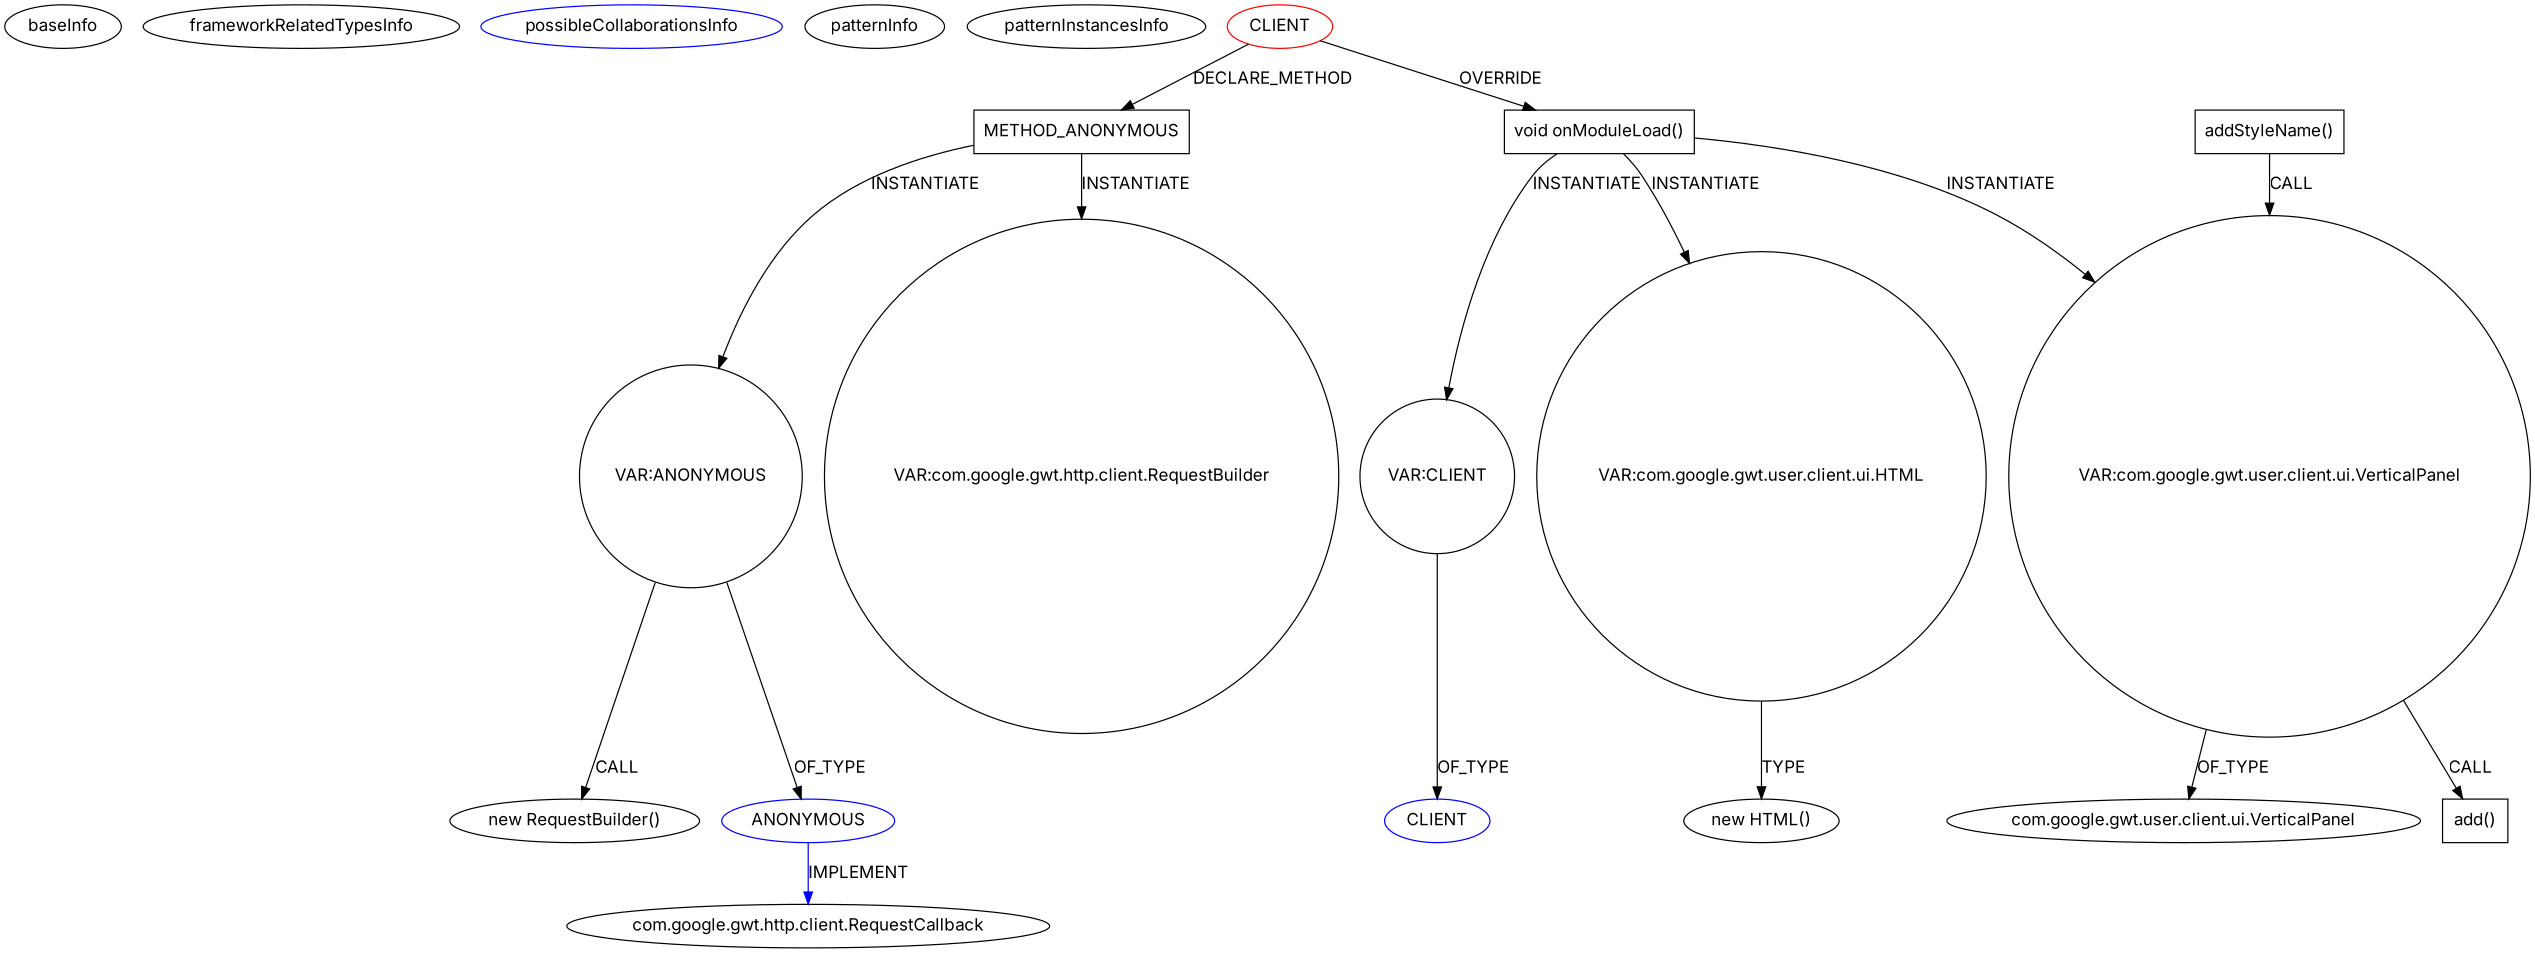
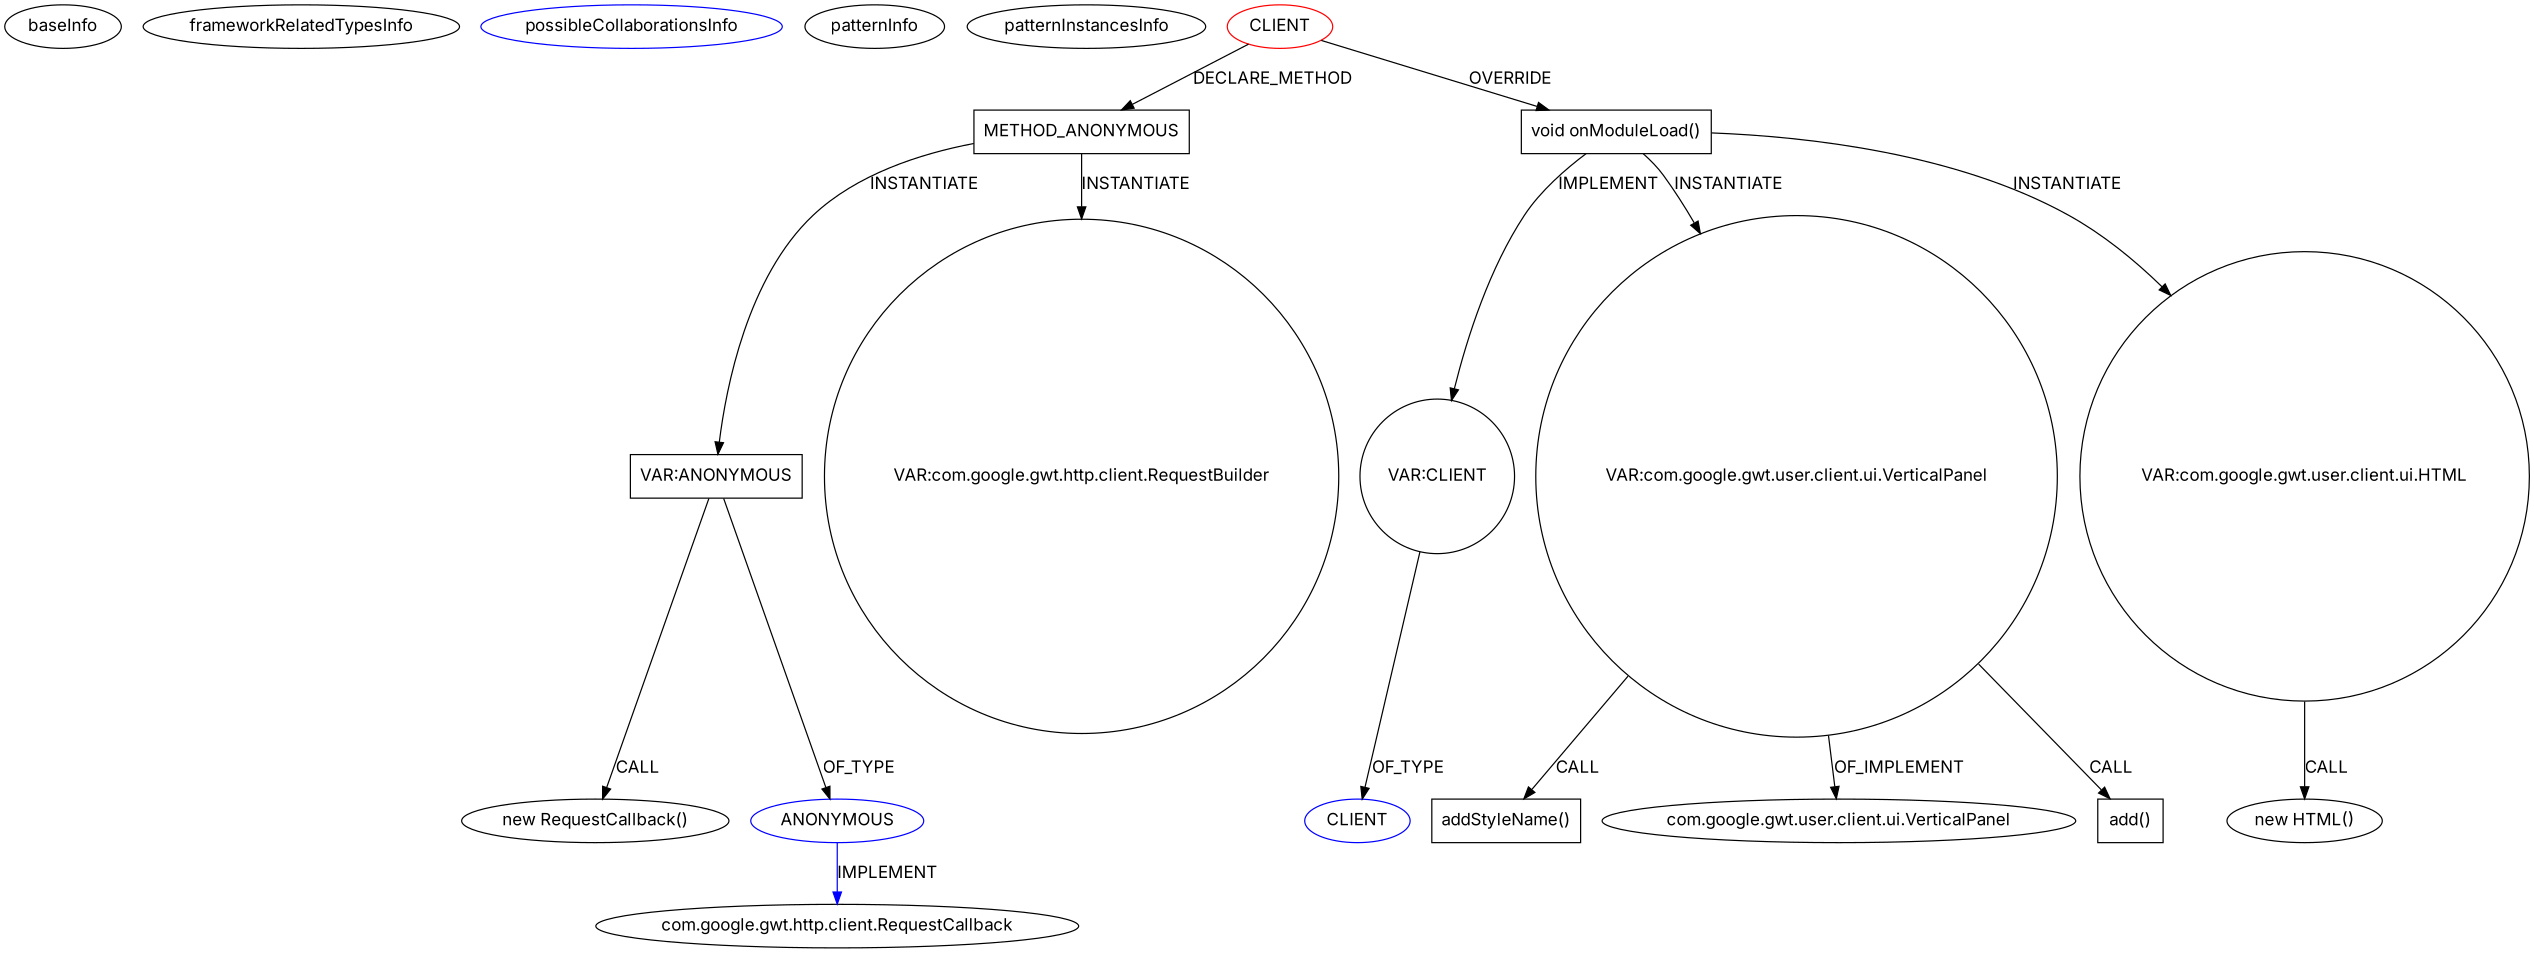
(2270, 178) -> (1580, 733)
(1587, 184) -> (1608, 184)
(691, 476) -> (716, 476)
(1784, 768) -> (2327, 768)
(2233, 768) -> (1899, 768)
(575, 821) -> (595, 821)
